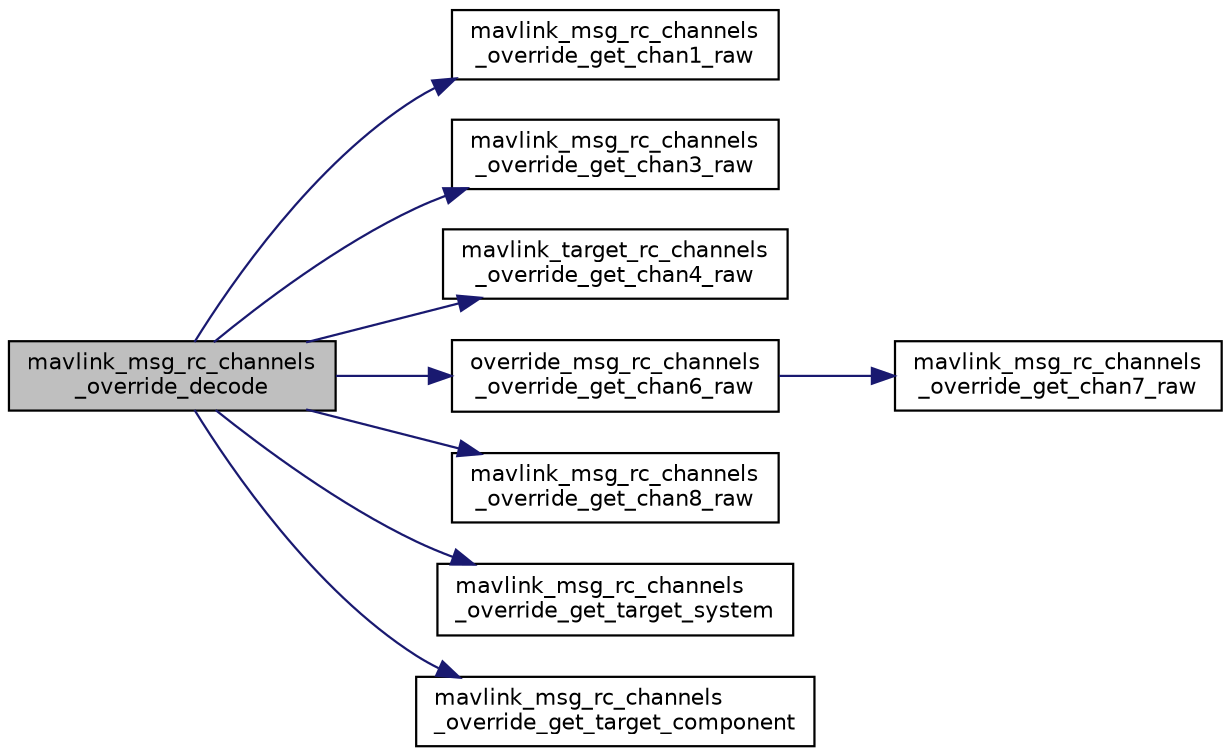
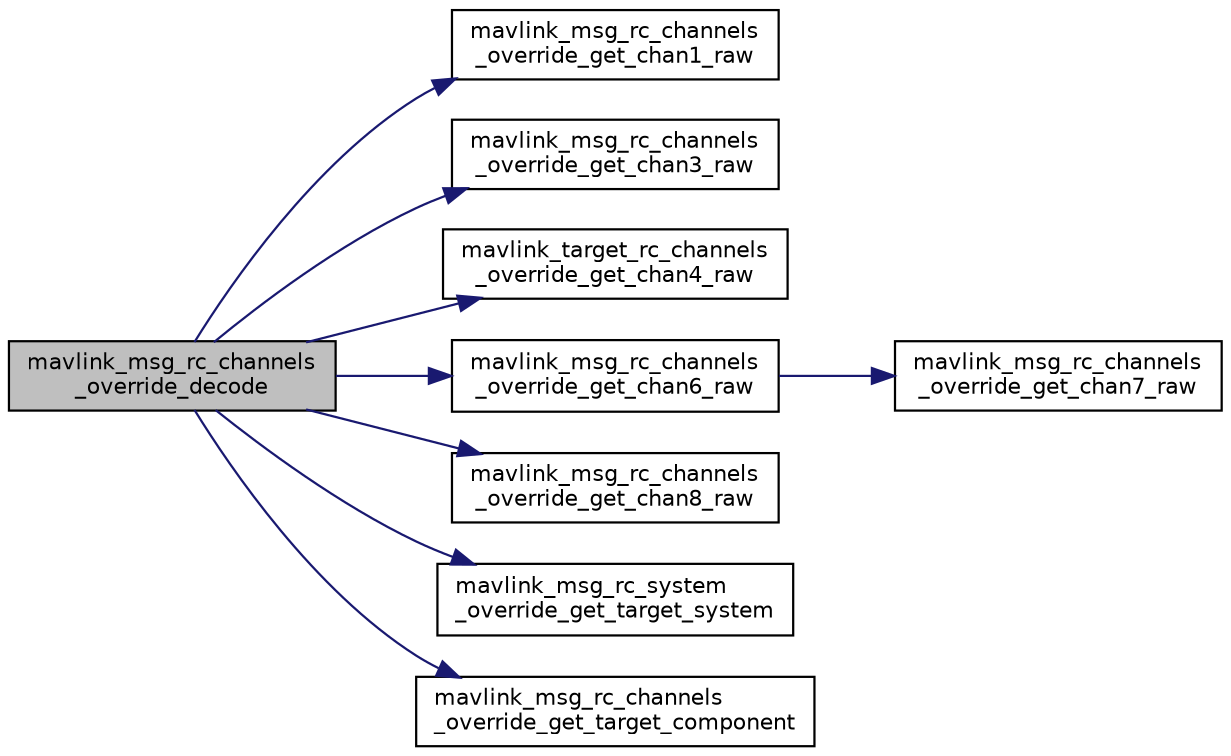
(615, 376) -> (615, 376)
(615, 600) -> (615, 600)
